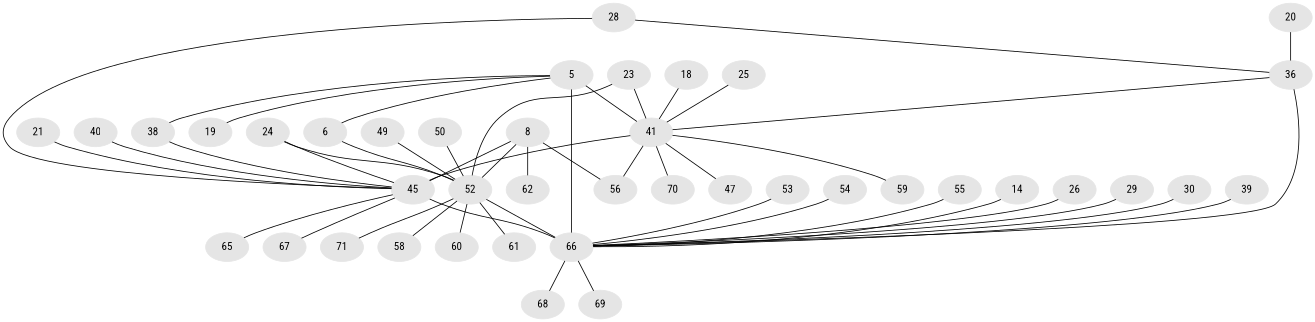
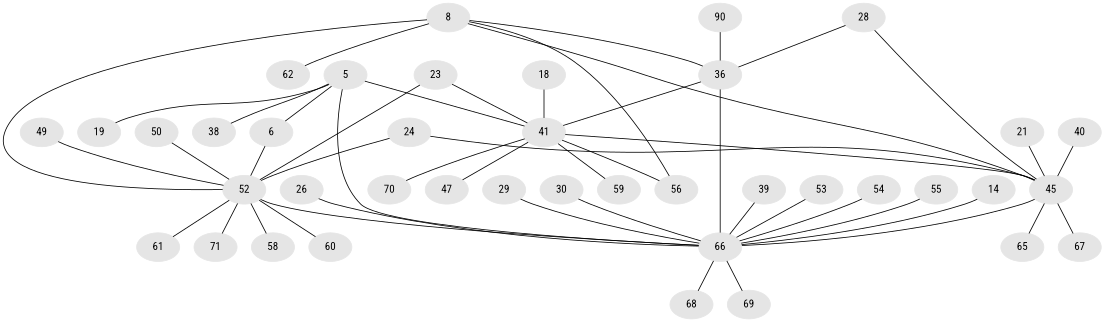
(1291, 18) -> (720, 18)
none -> (587, 38)
(744, 75) -> none
(279, 171) -> none
